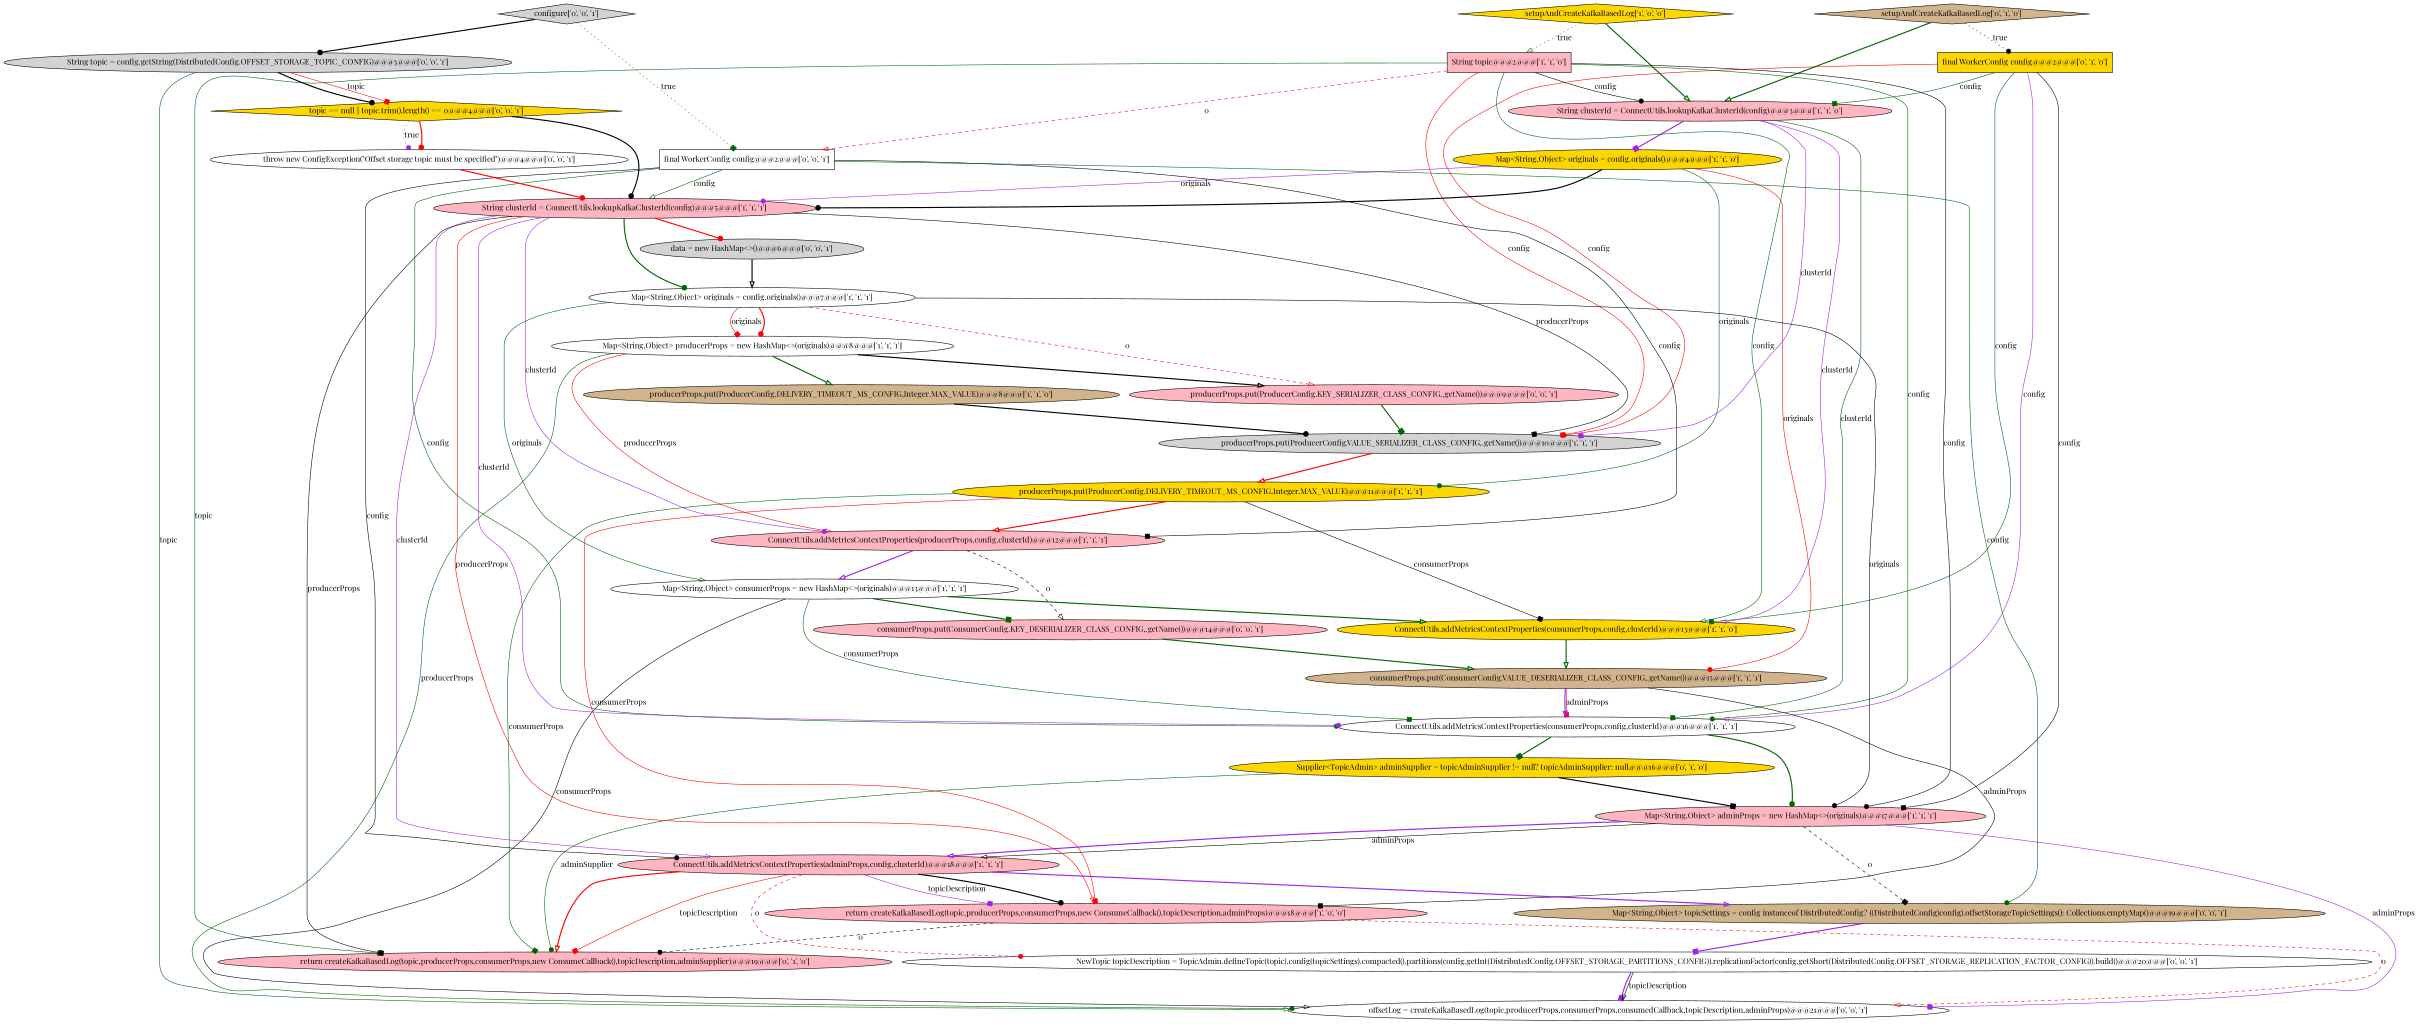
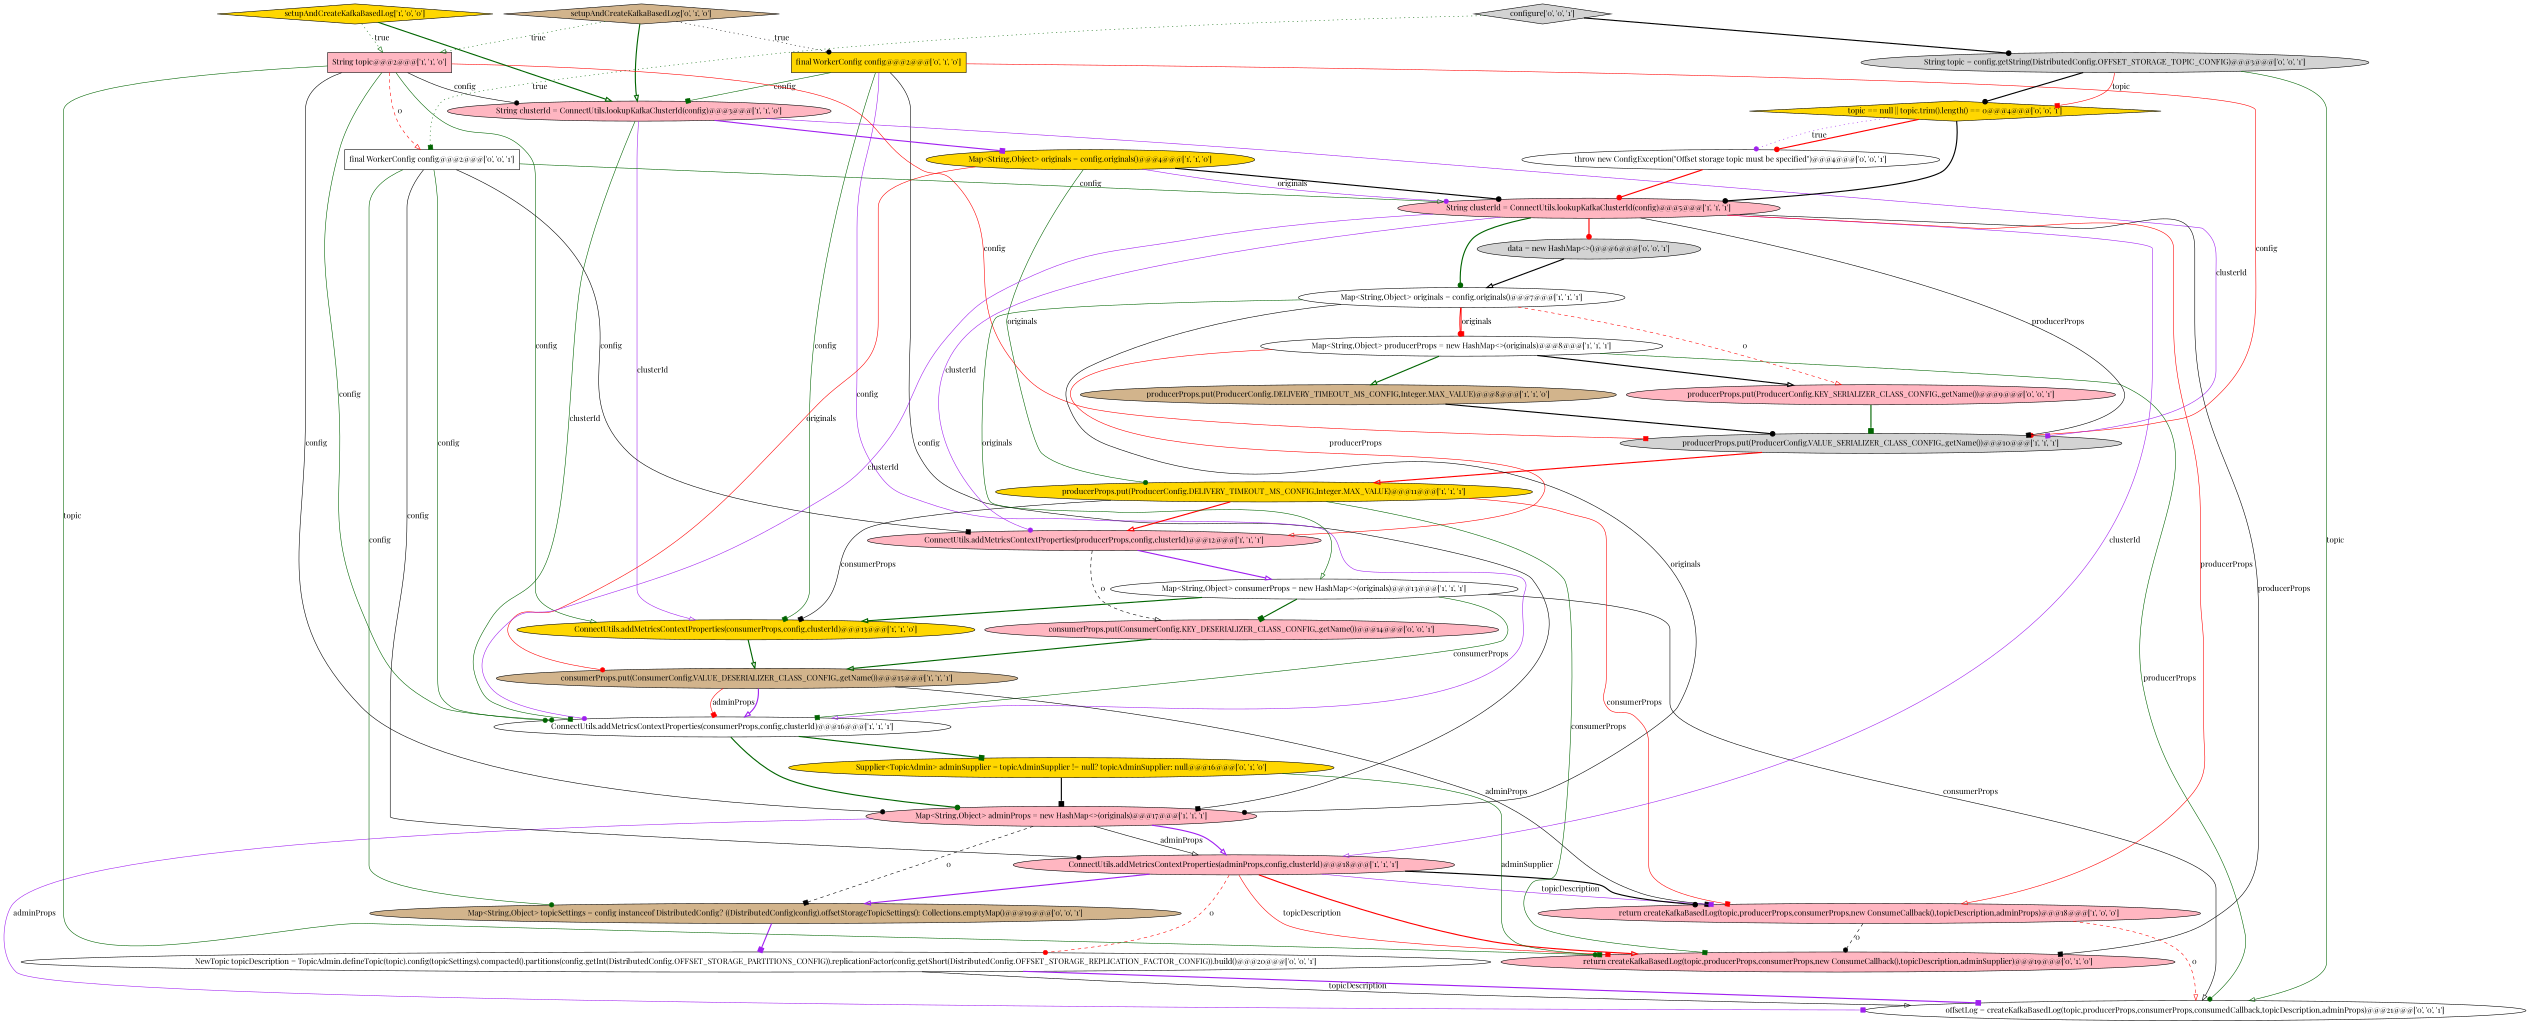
none -> (525, 36)
